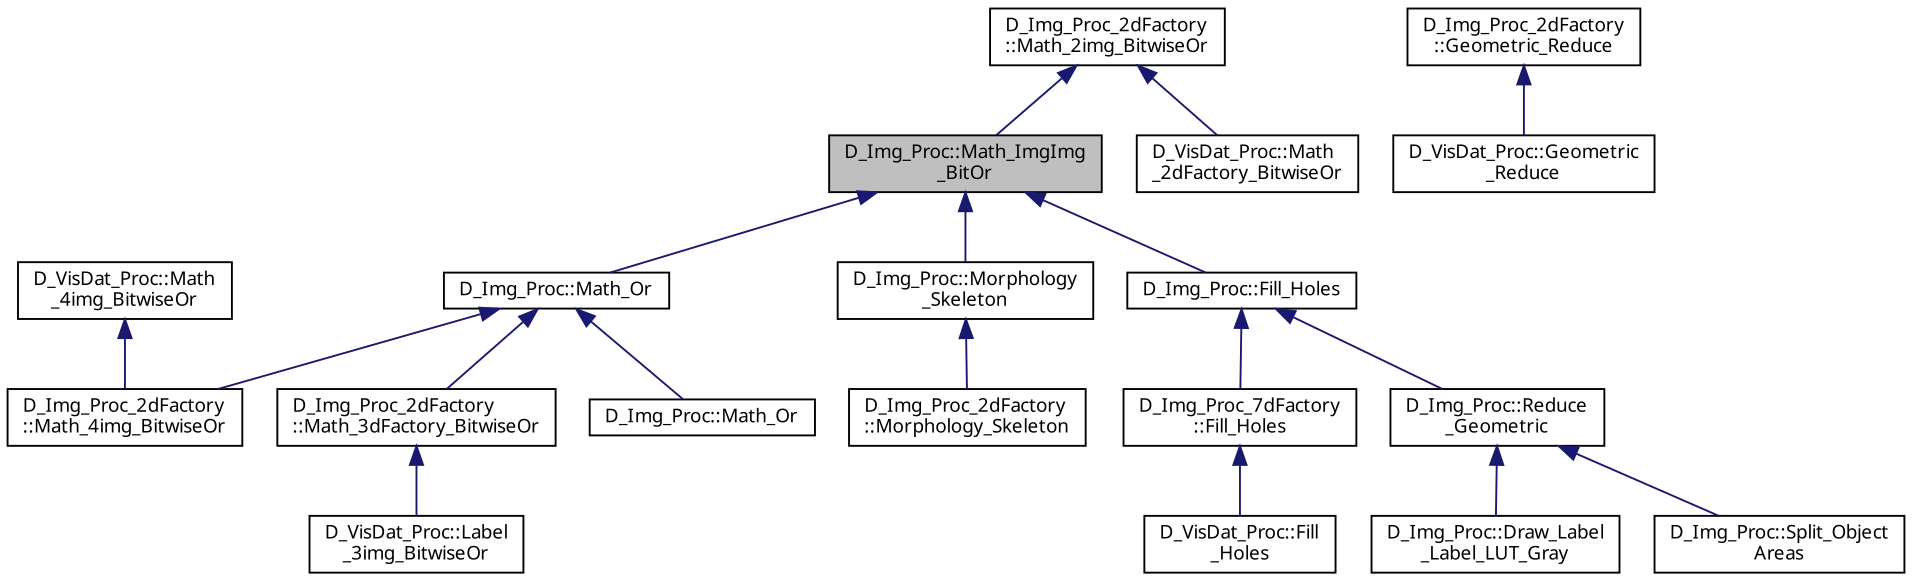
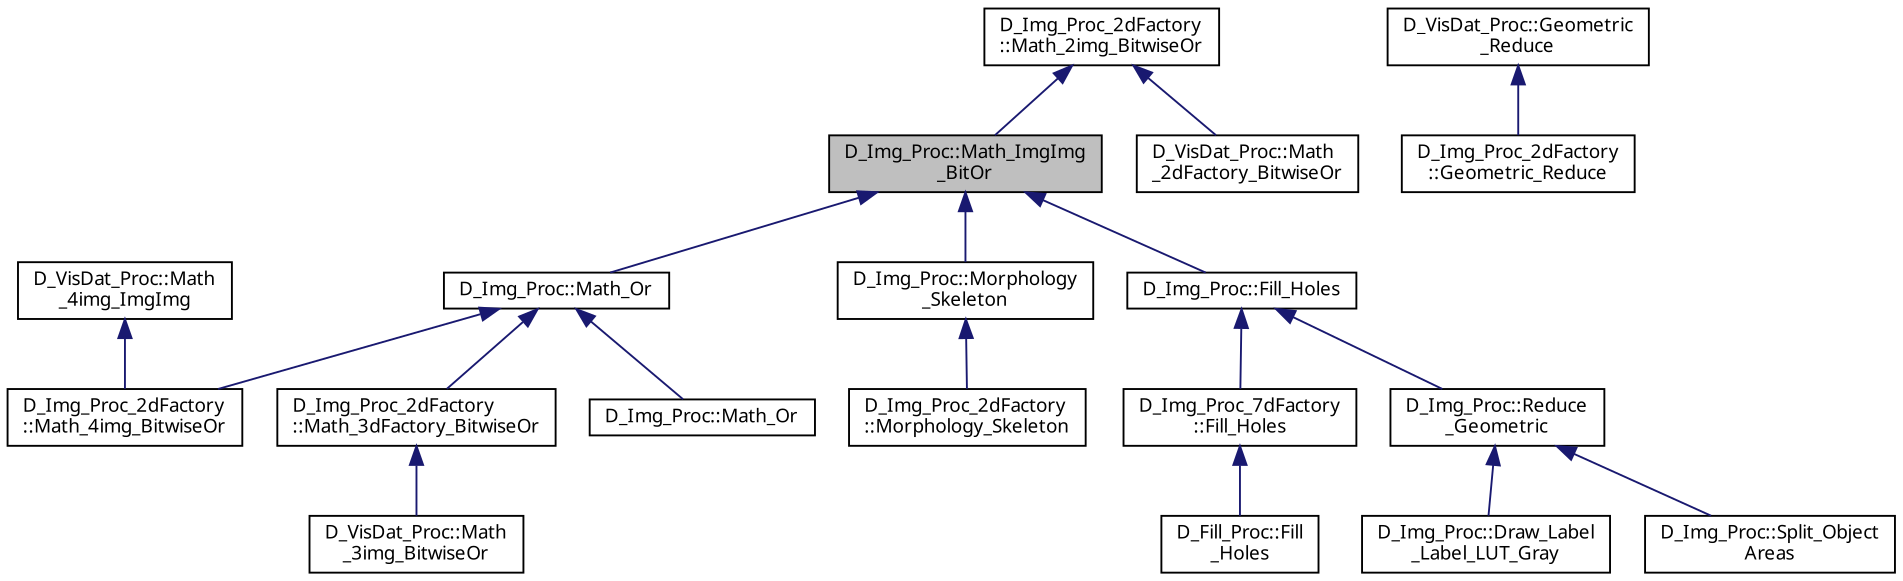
(1524, 110) -> (1518, 110)
(125, 291) -> (125, 291)
(416, 544) -> (416, 544)
(1240, 544) -> (1240, 544)
